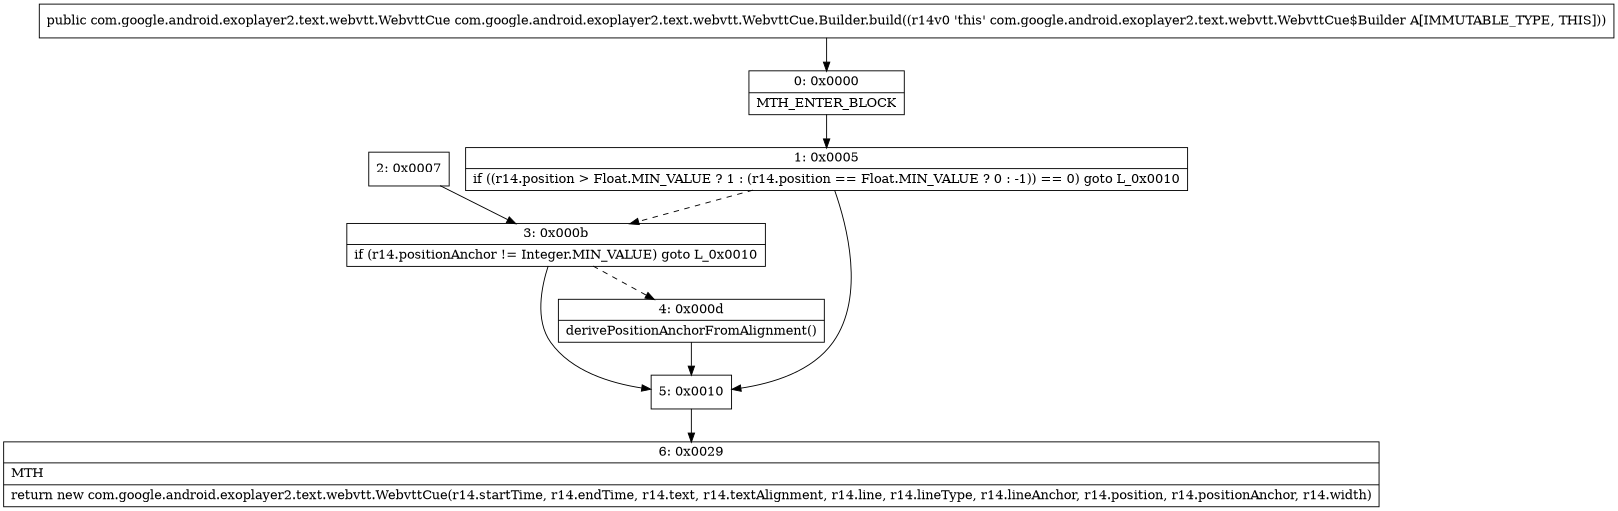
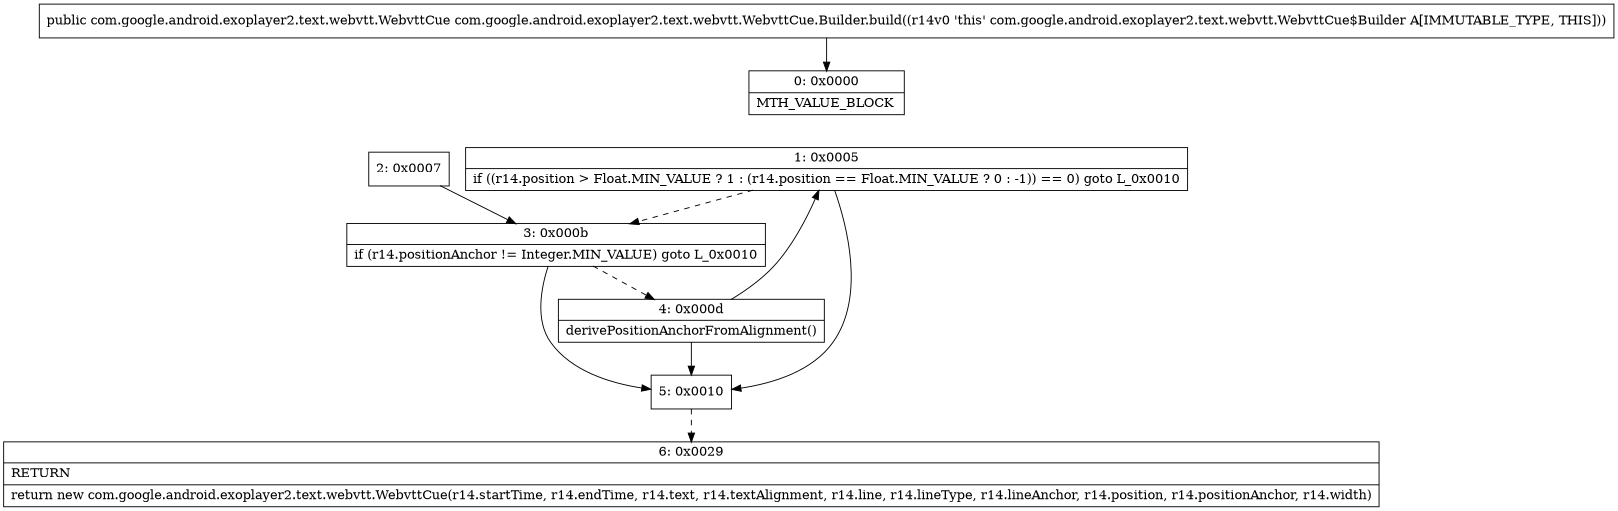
(827, 103) -> (825, 103)
(827, 127) -> (782, 257)
(691, 421) -> (691, 421)
(27, 473) -> (41, 473)
